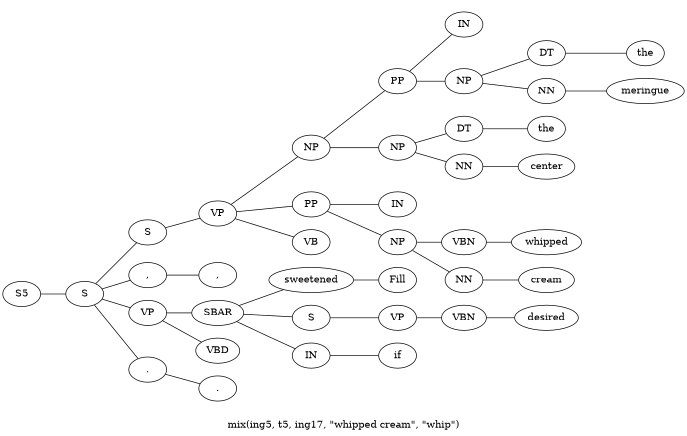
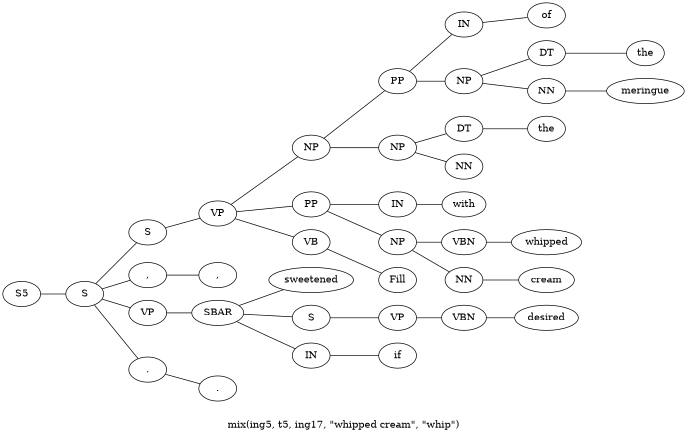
none -> (547, 15)
(547, 167) -> none
none -> (464, 204)
(366, 280) -> (354, 261)
(218, 351) -> none
